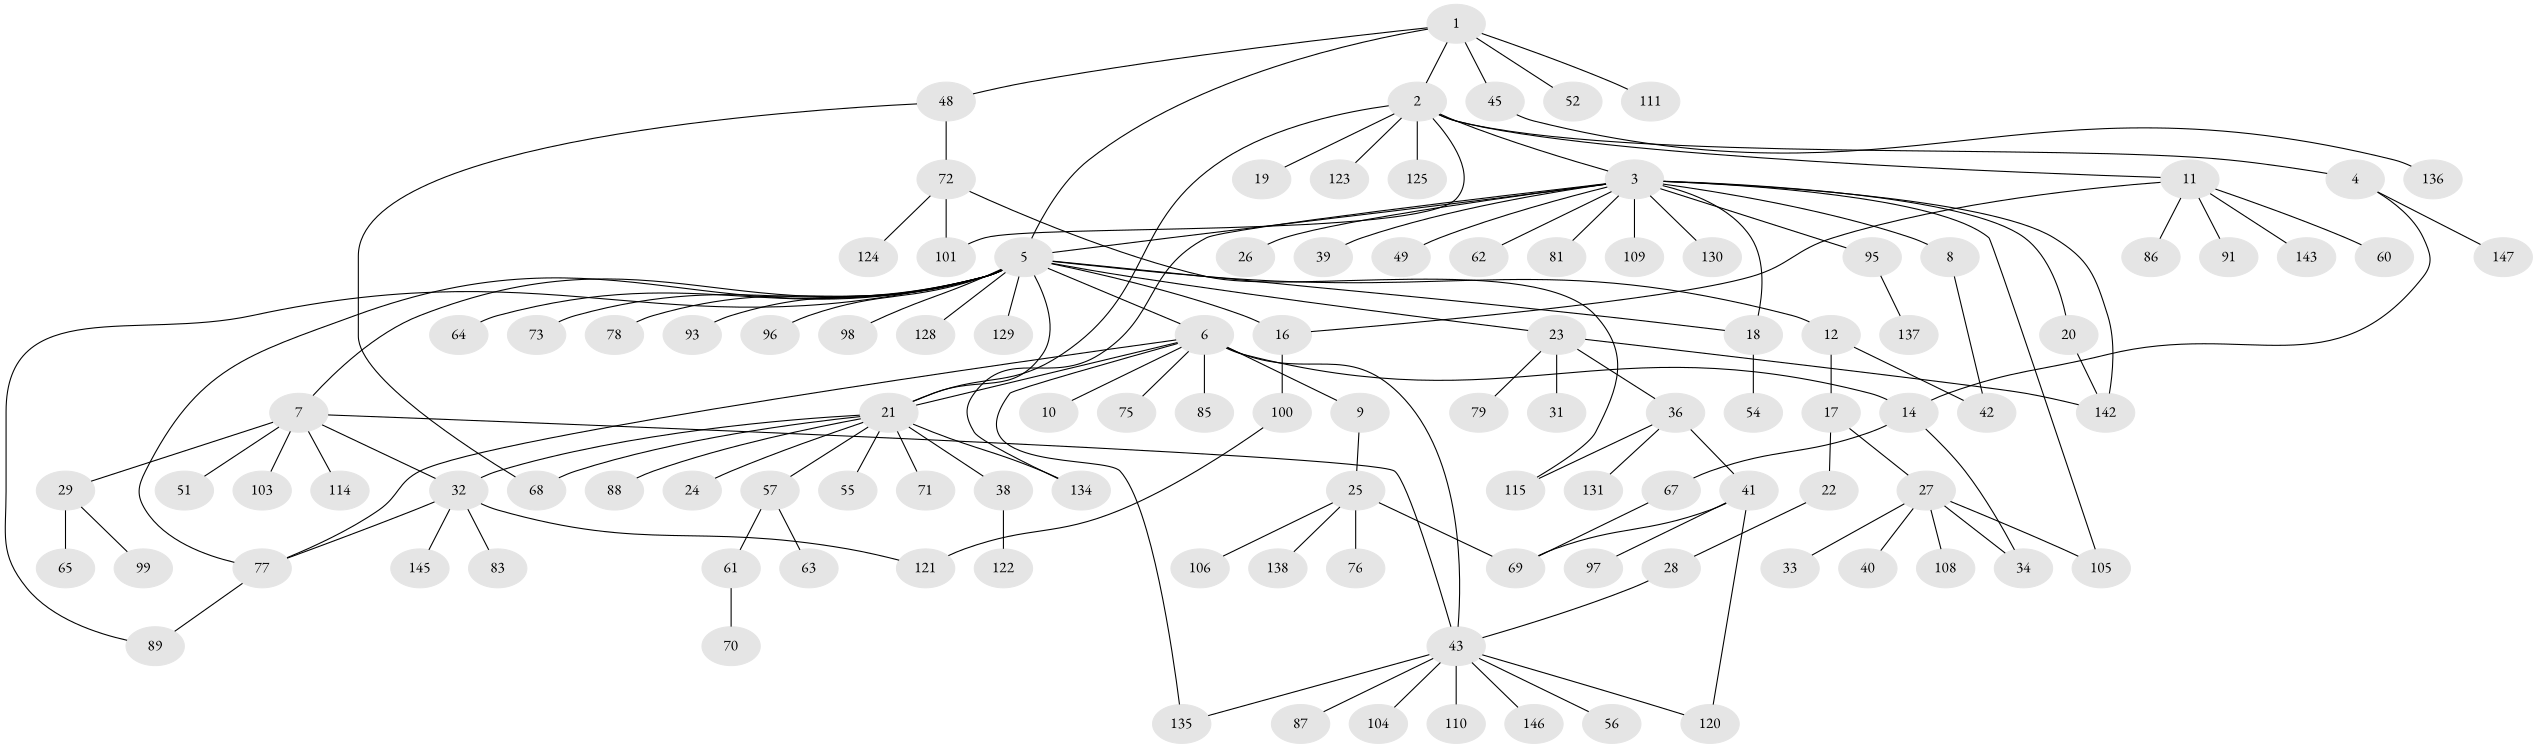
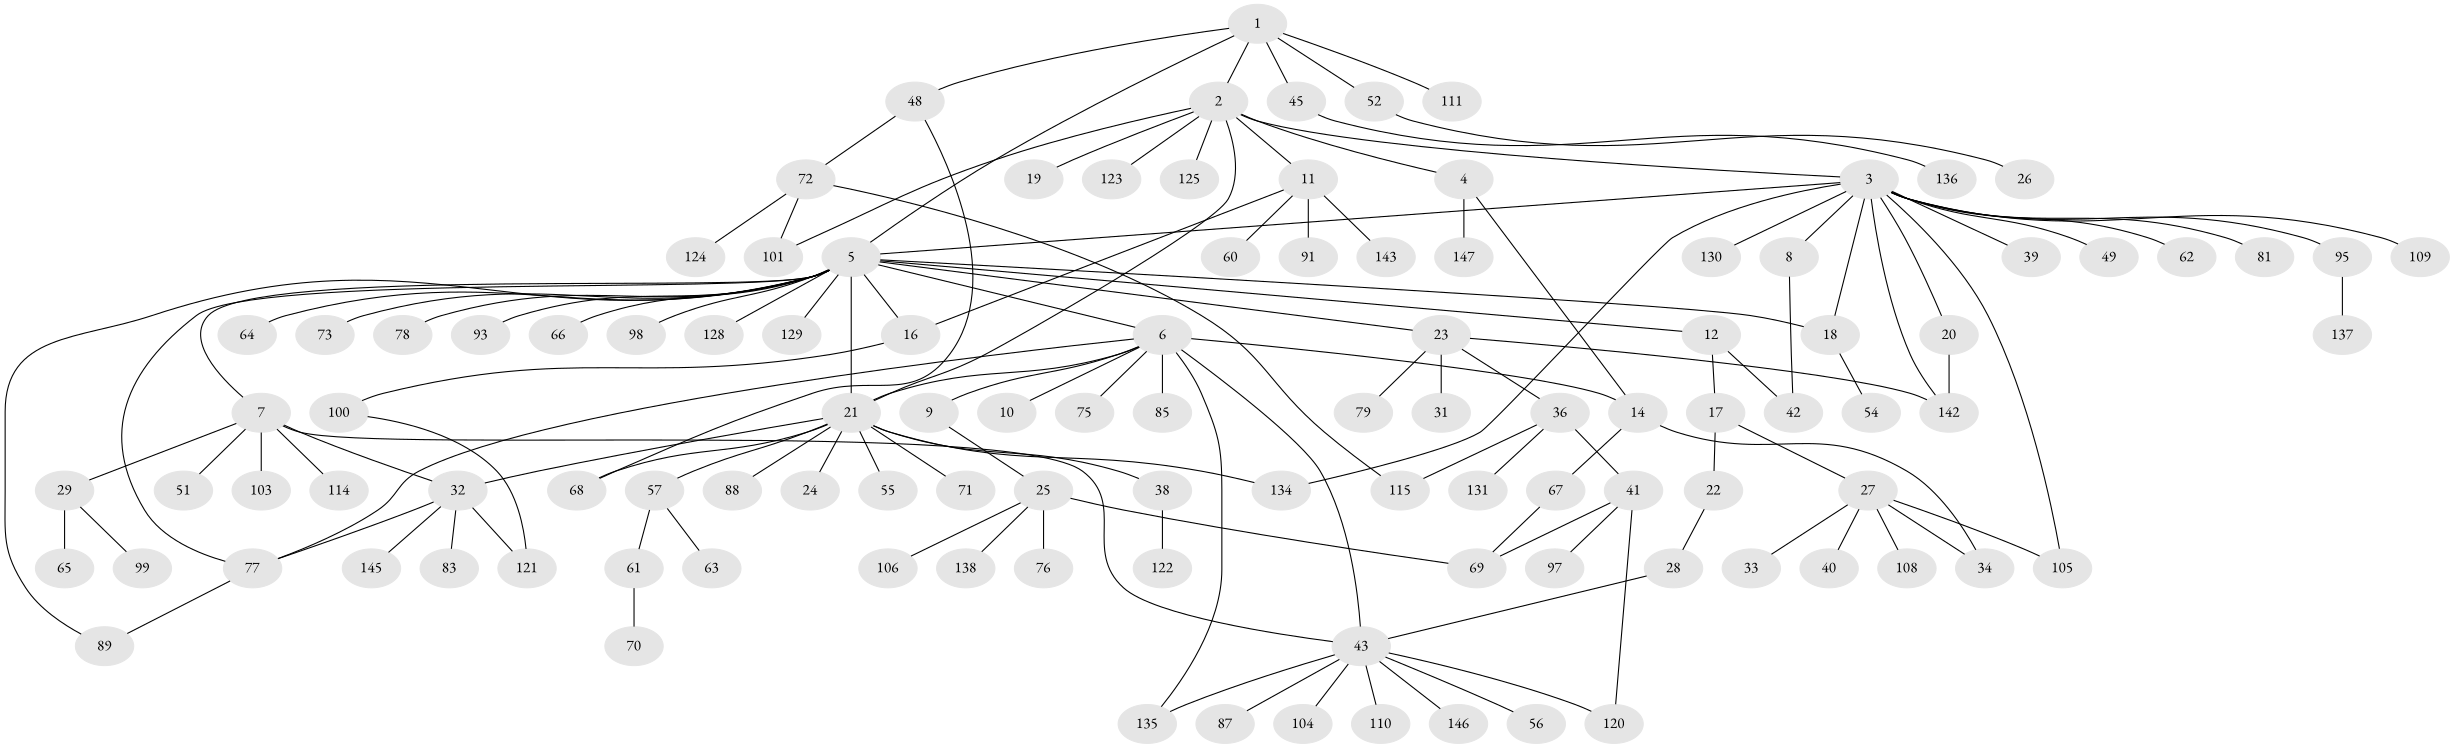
(1436, 208) -> (1822, 136)
(2151, 257) -> none
(770, 335) -> (558, 335)
